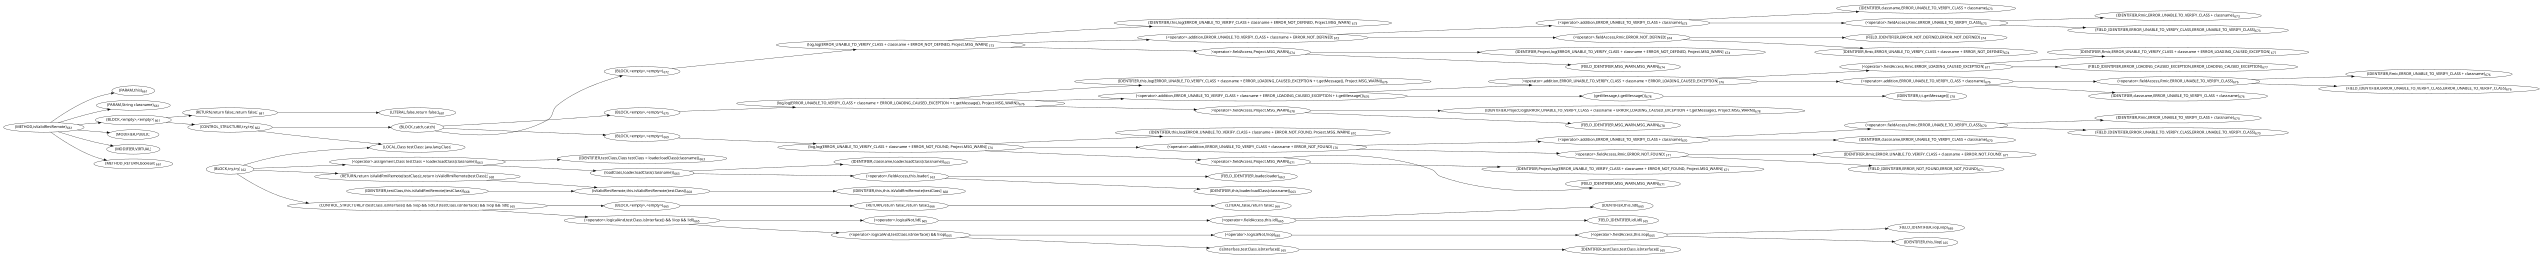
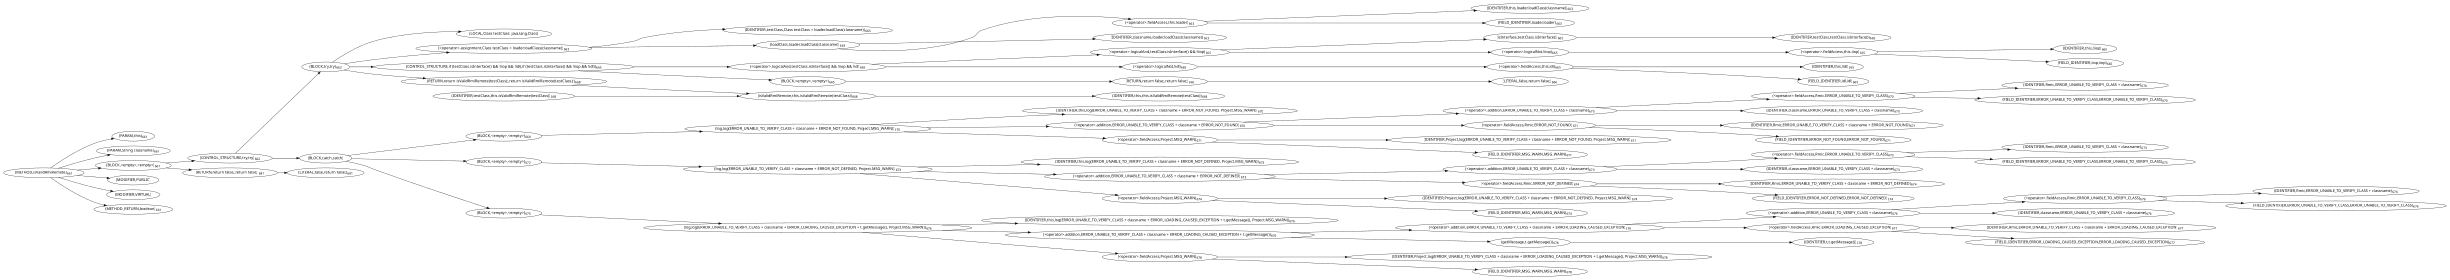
(318, 138) -> (277, 113)
